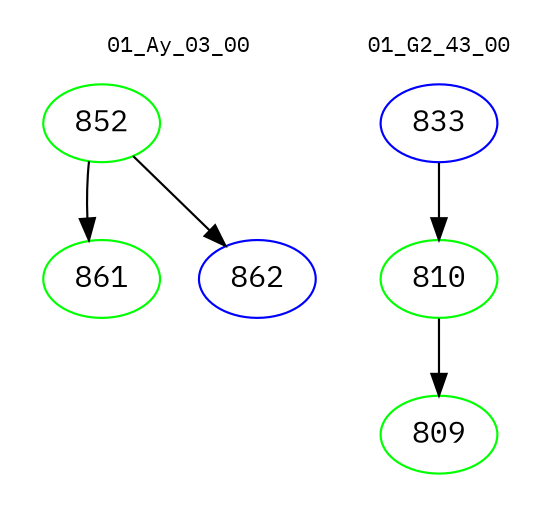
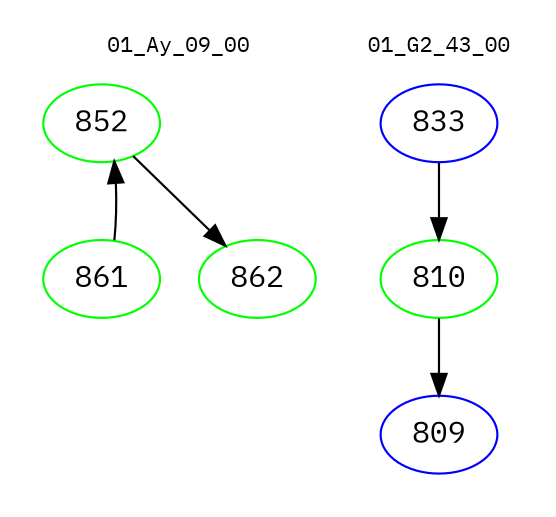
(179, 46) -> (179, 46)
(87, 190) -> (116, 212)
(257, 279) -> (257, 279)
(439, 435) -> (439, 435)
